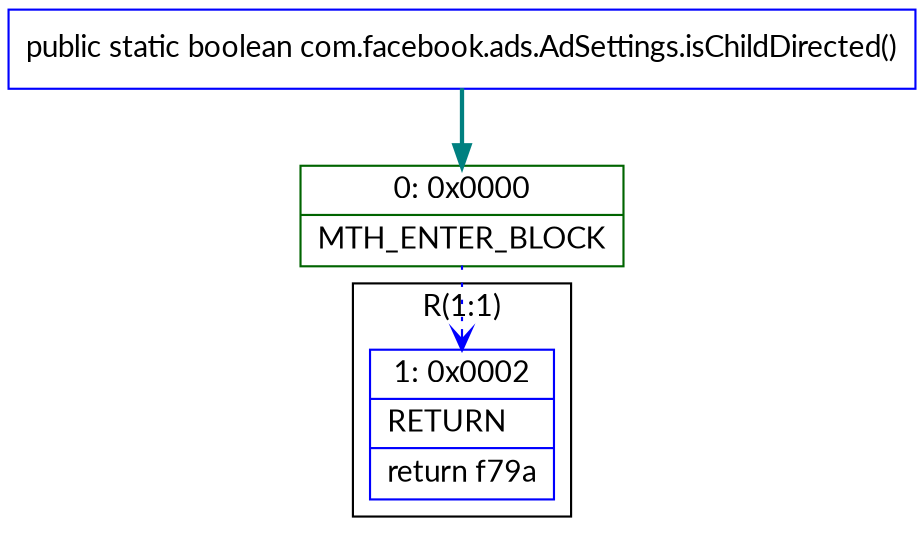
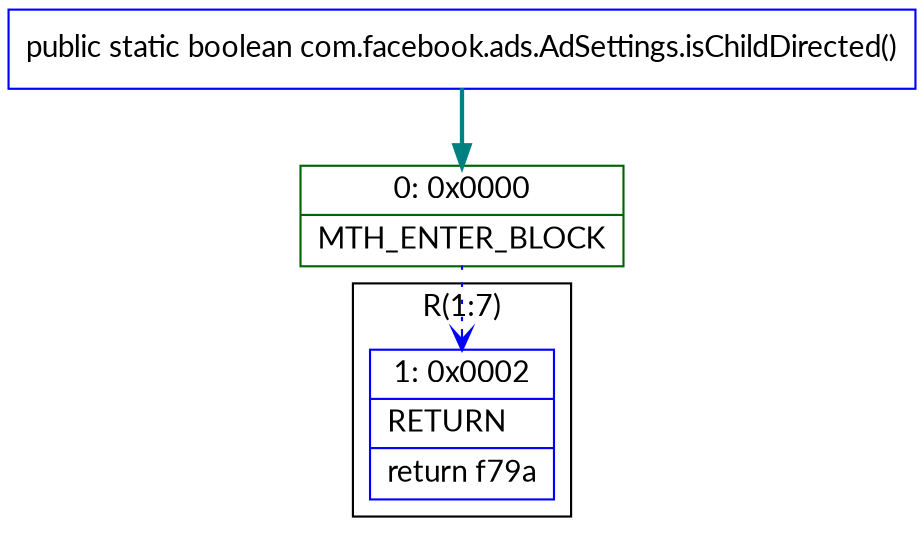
(462, 308) -> (462, 308)
